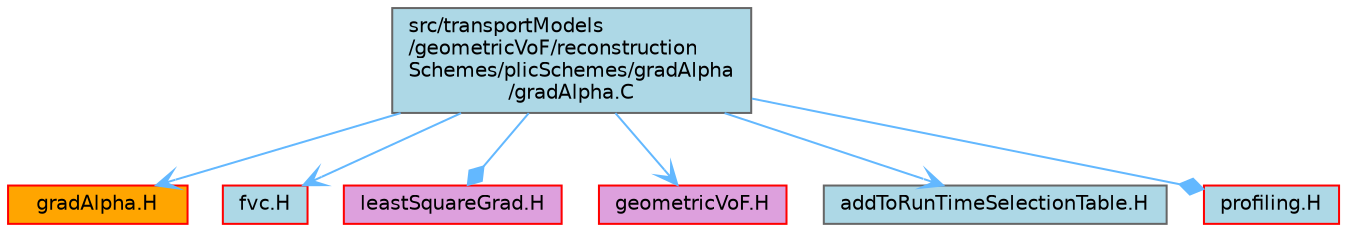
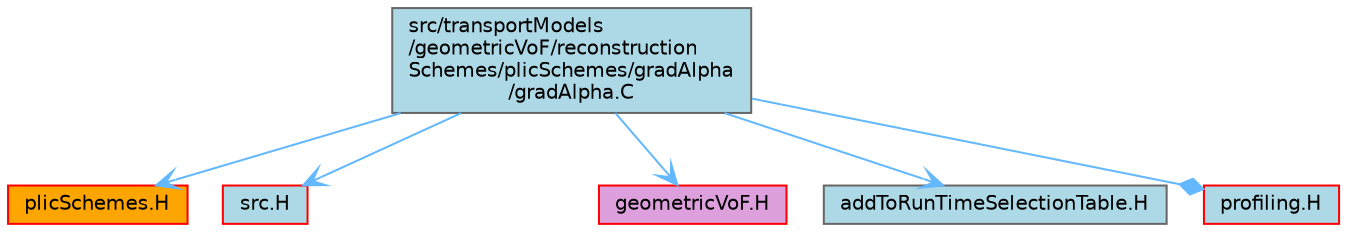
(98, 205) -> (98, 205)
(265, 205) -> (265, 205)
(453, 205) -> none
